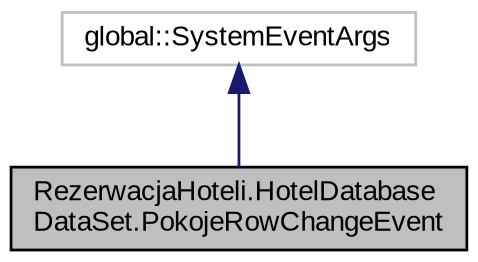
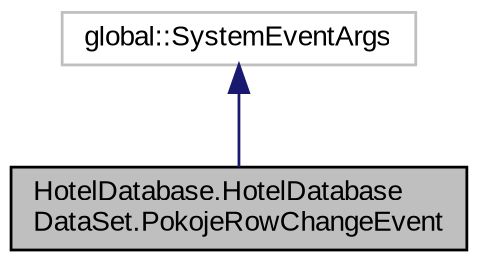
(239, 209) -> (239, 209)
